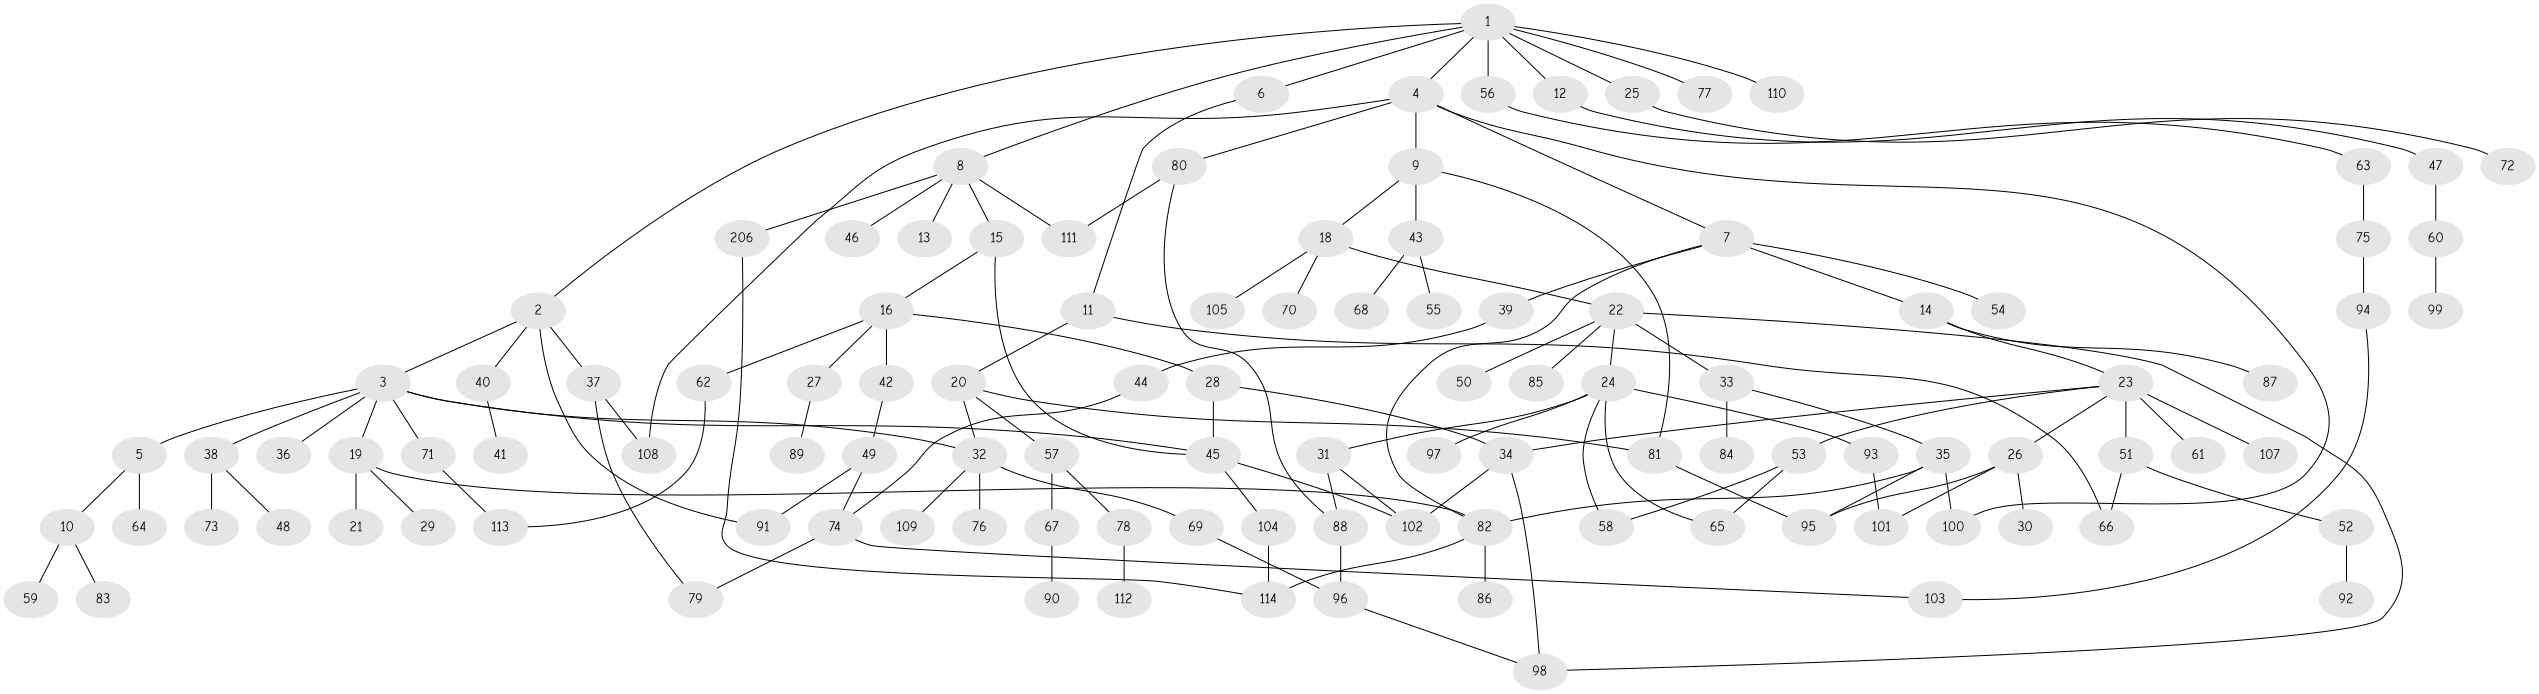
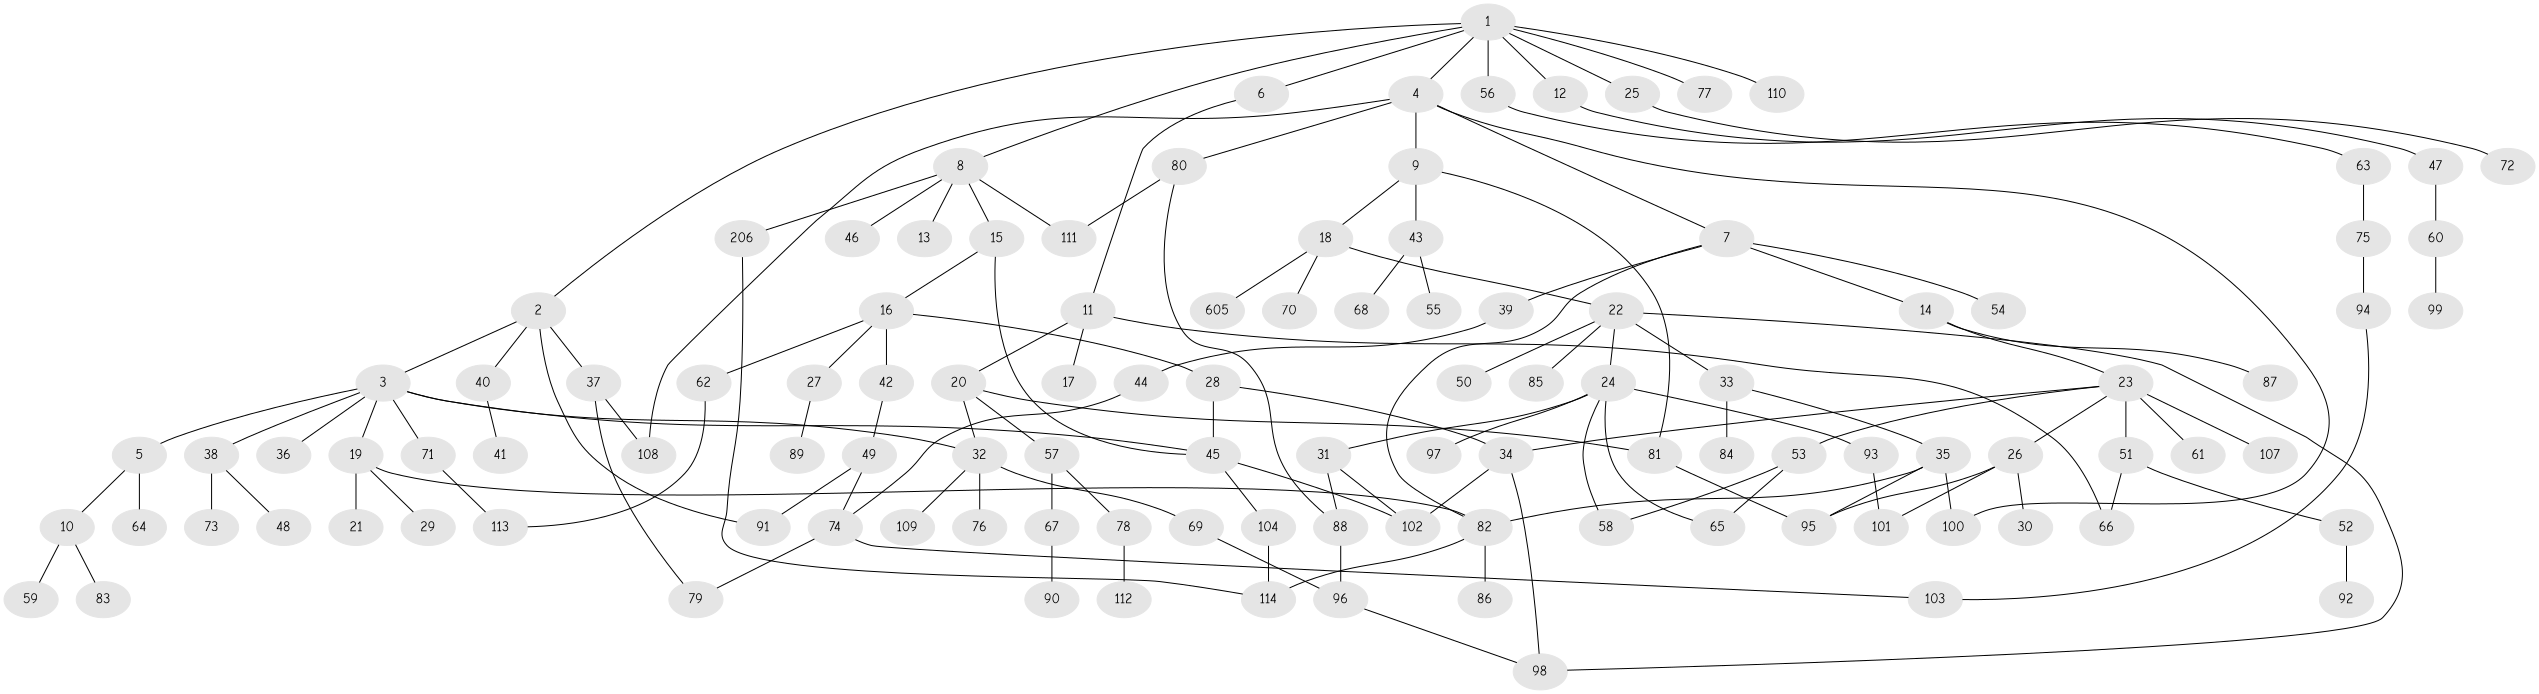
(1217, 311) -> (1217, 311)
none -> (1069, 383)
